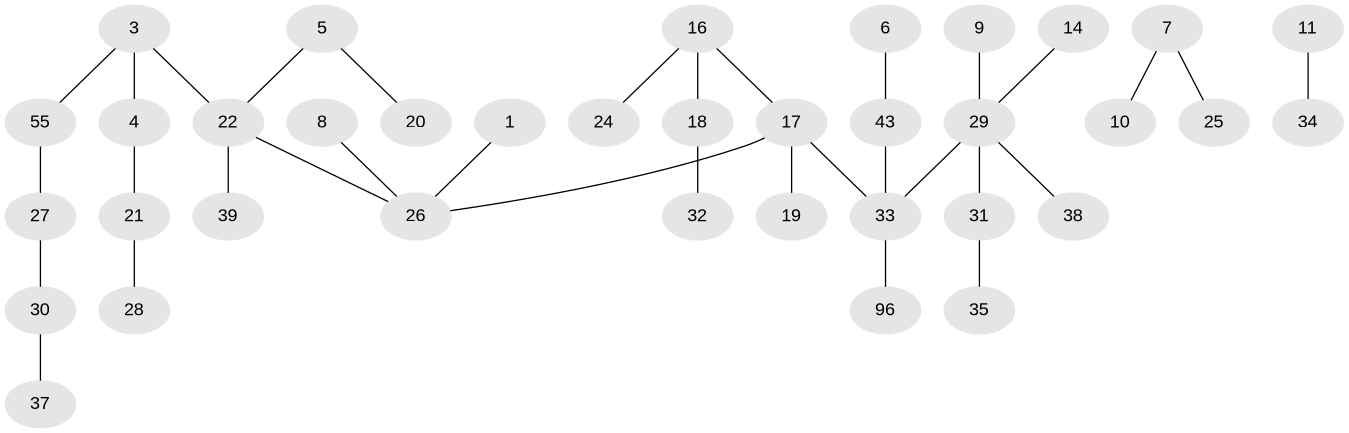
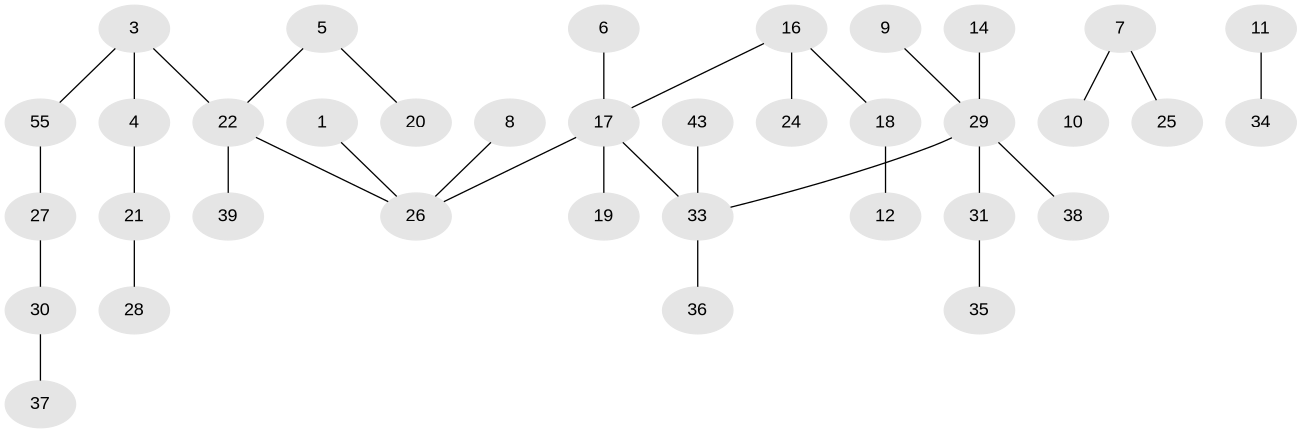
(886, 76) -> (604, 76)
(698, 216) -> (886, 216)
(886, 310) -> (698, 310)
